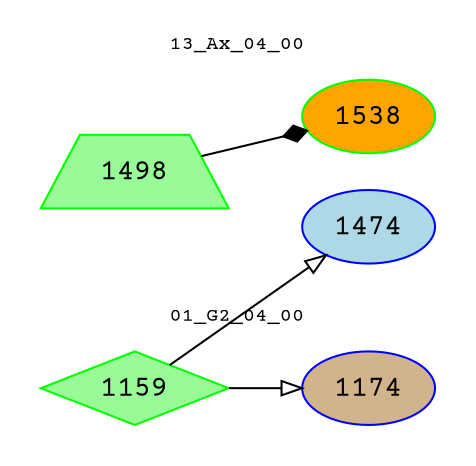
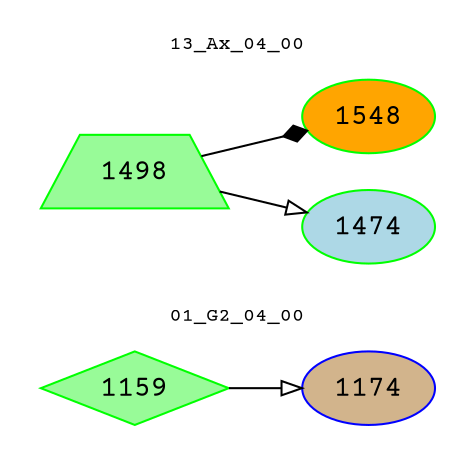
(369, 116) -> (369, 116)
(369, 227) -> (369, 227)
(239, 316) -> (253, 200)
